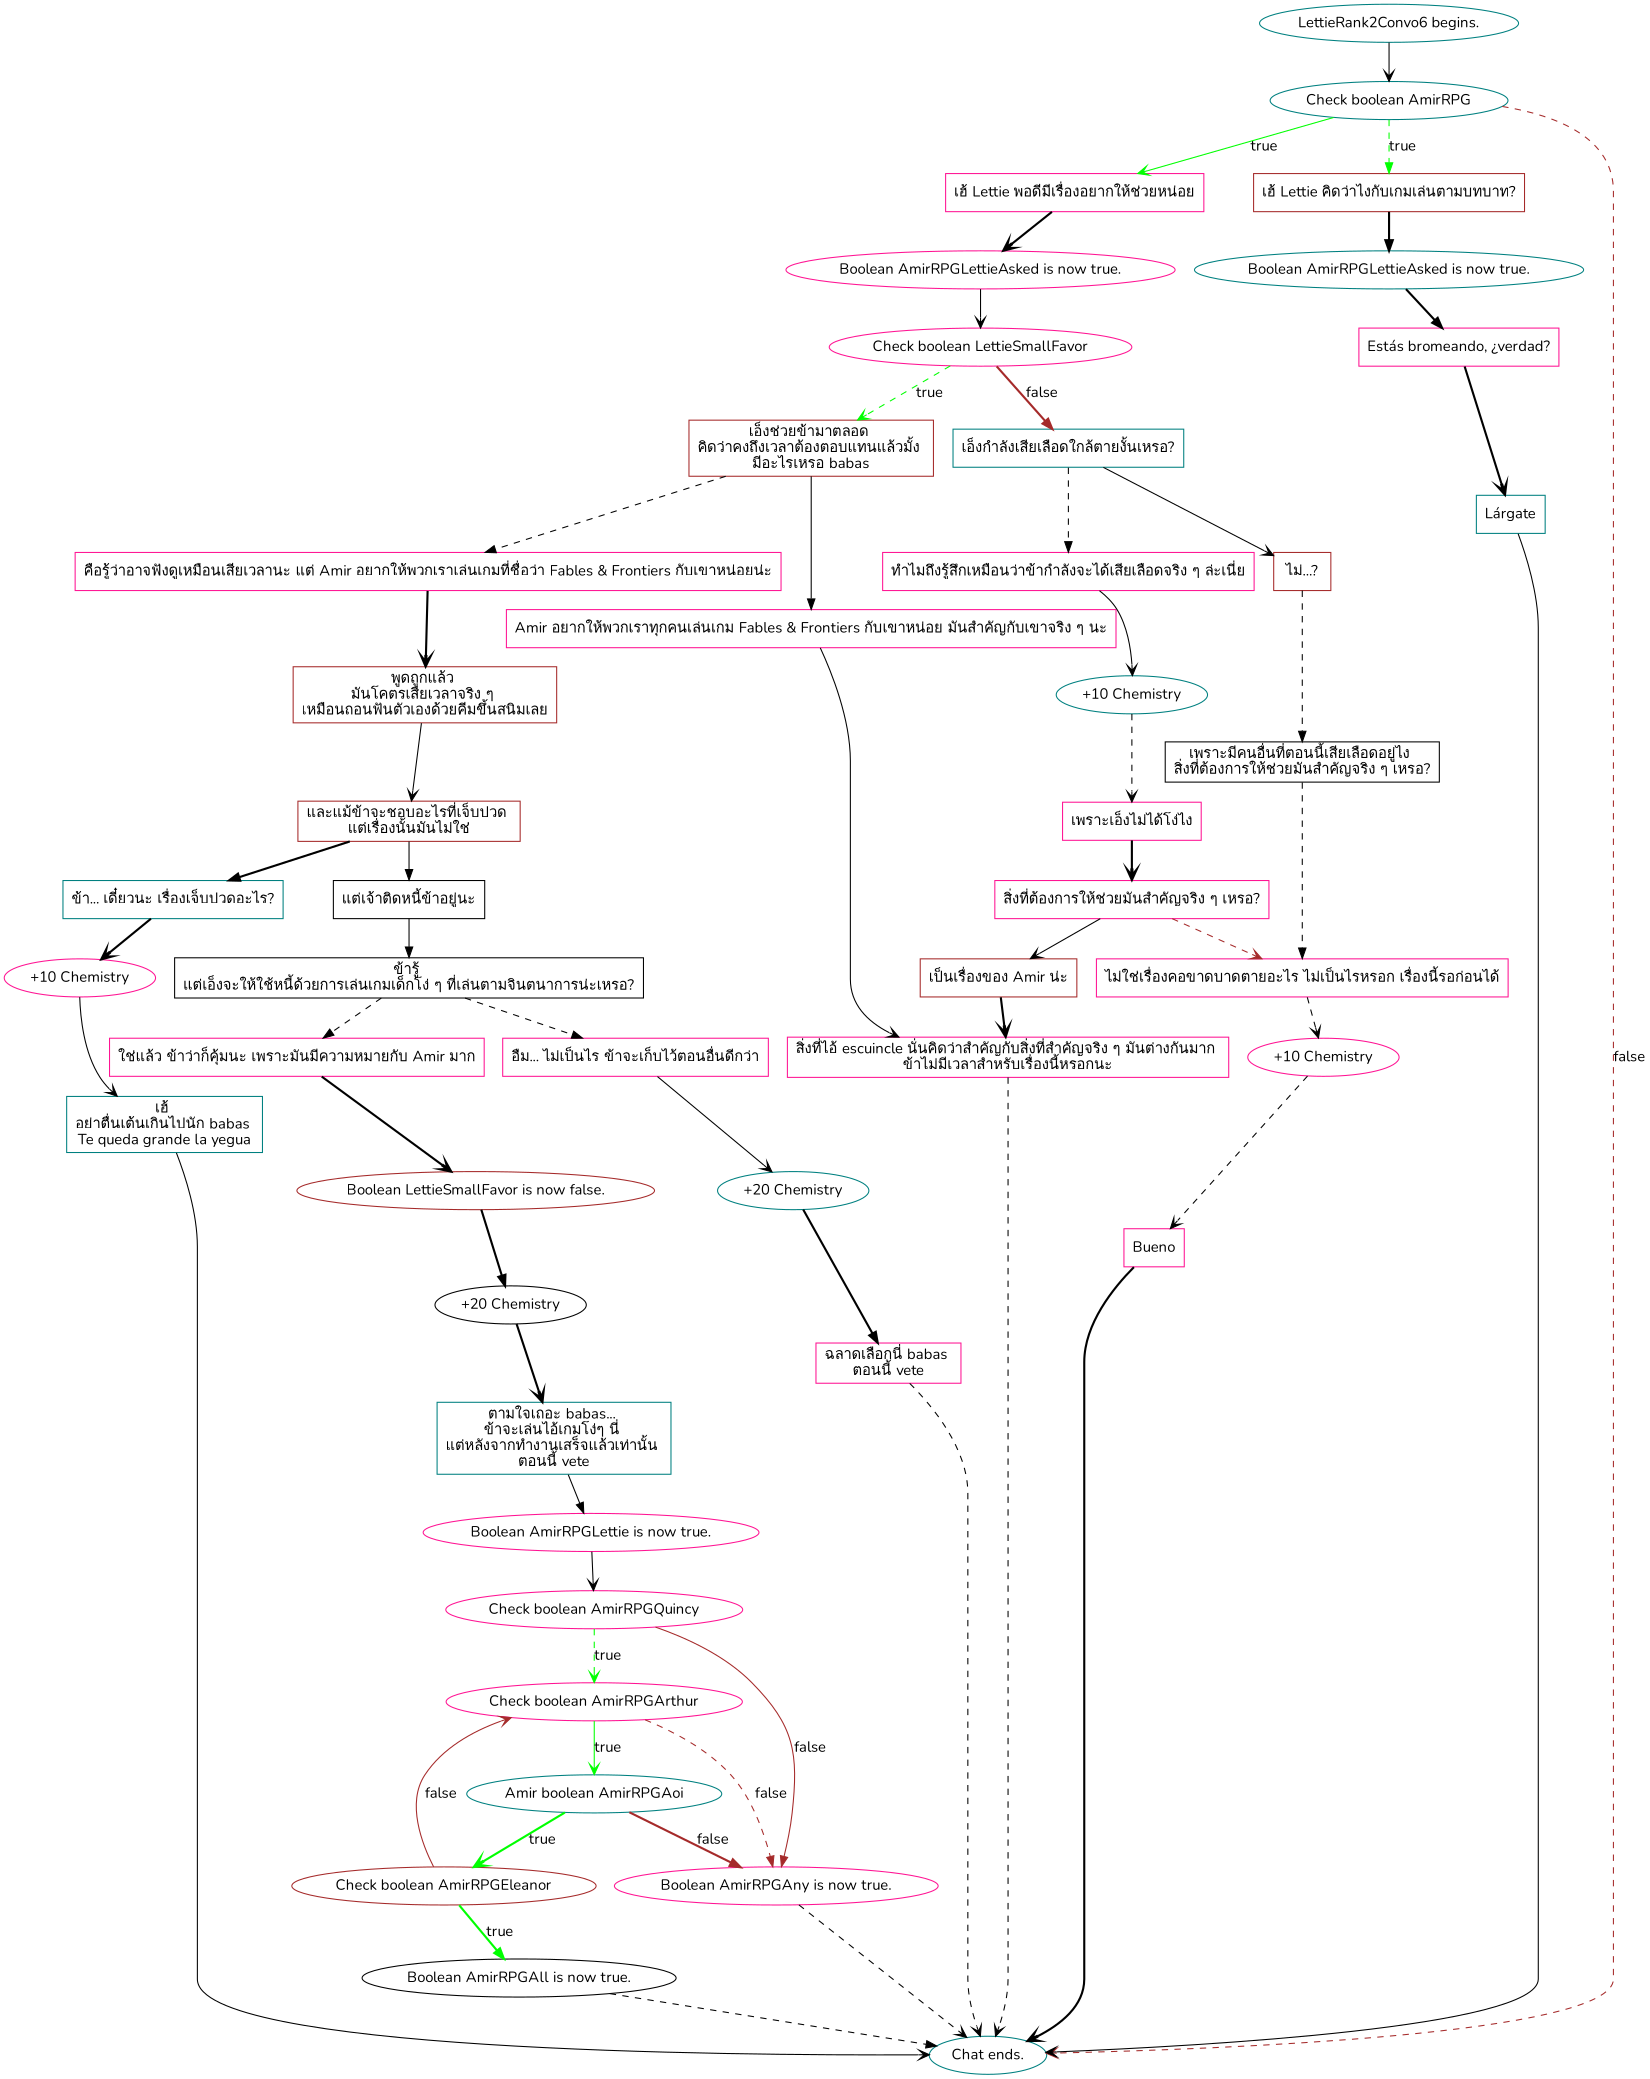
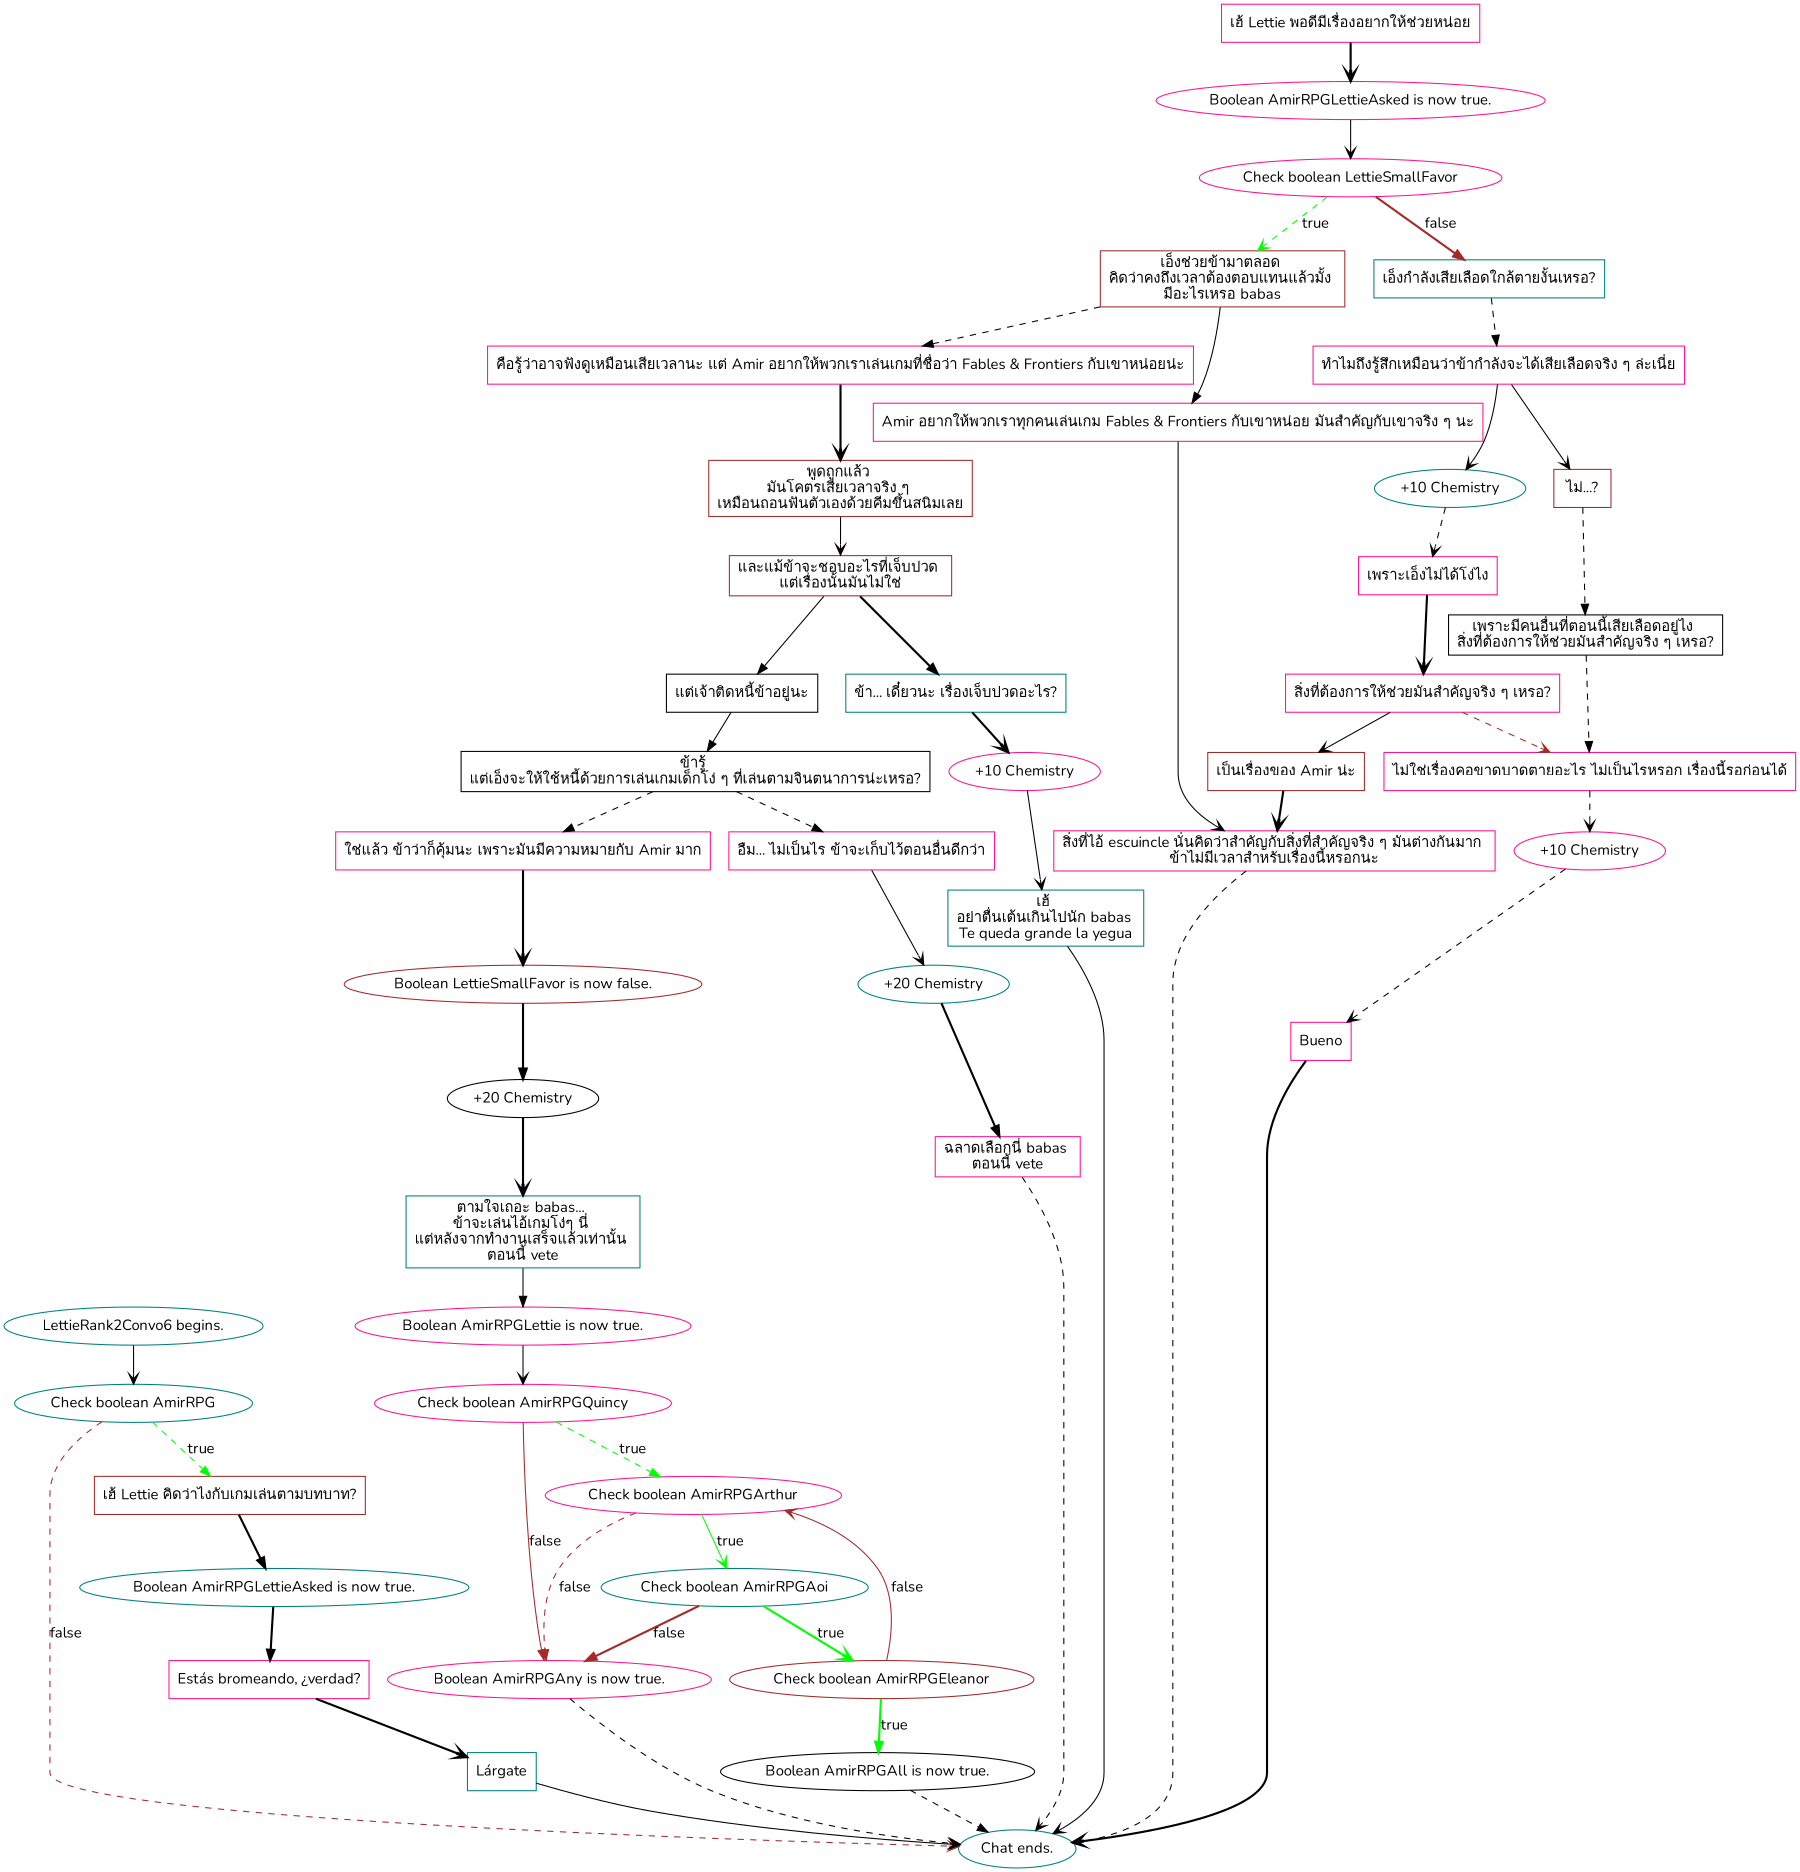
(1241, 144) -> none
(1184, 509) -> (1538, 422)
(594, 1650) -> (603, 1447)
(594, 1794) -> (735, 1588)
